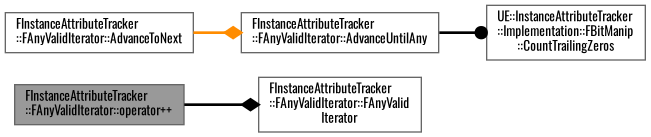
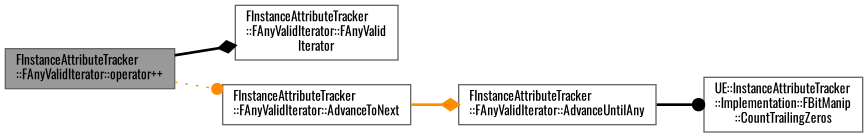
none -> (193, 85)
